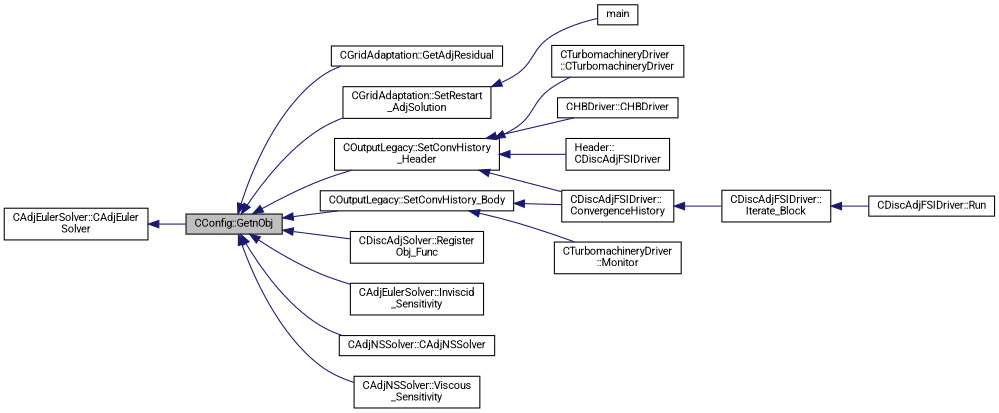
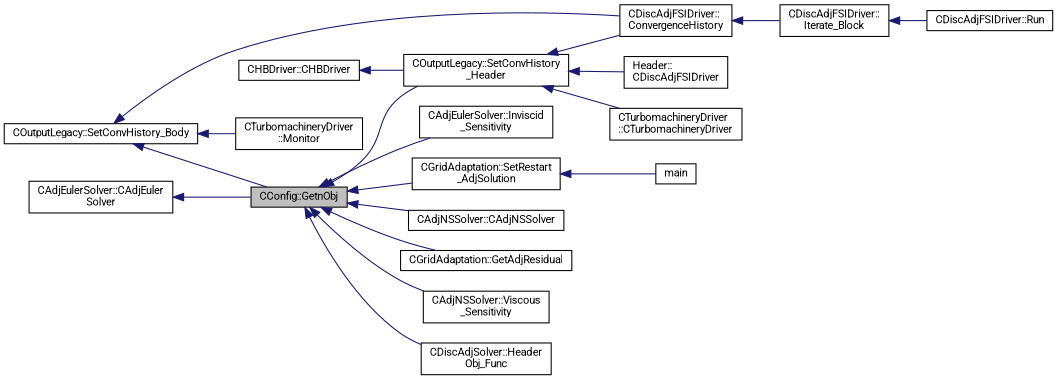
(535, 127) -> (387, 70)
(315, 214) -> (205, 167)
(417, 247) -> (486, 359)
